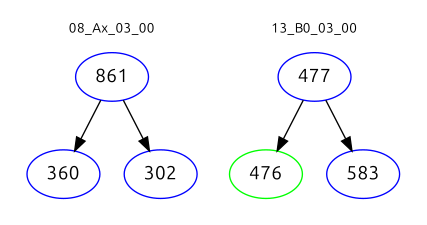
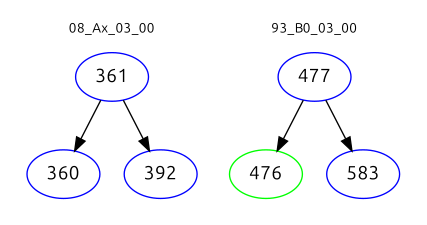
(315, 29) -> (315, 29)
(112, 77) -> (112, 77)
(161, 174) -> (161, 174)
